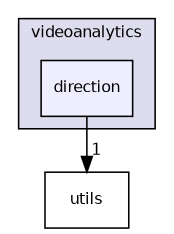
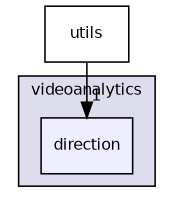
(87, 139) -> (87, 85)
